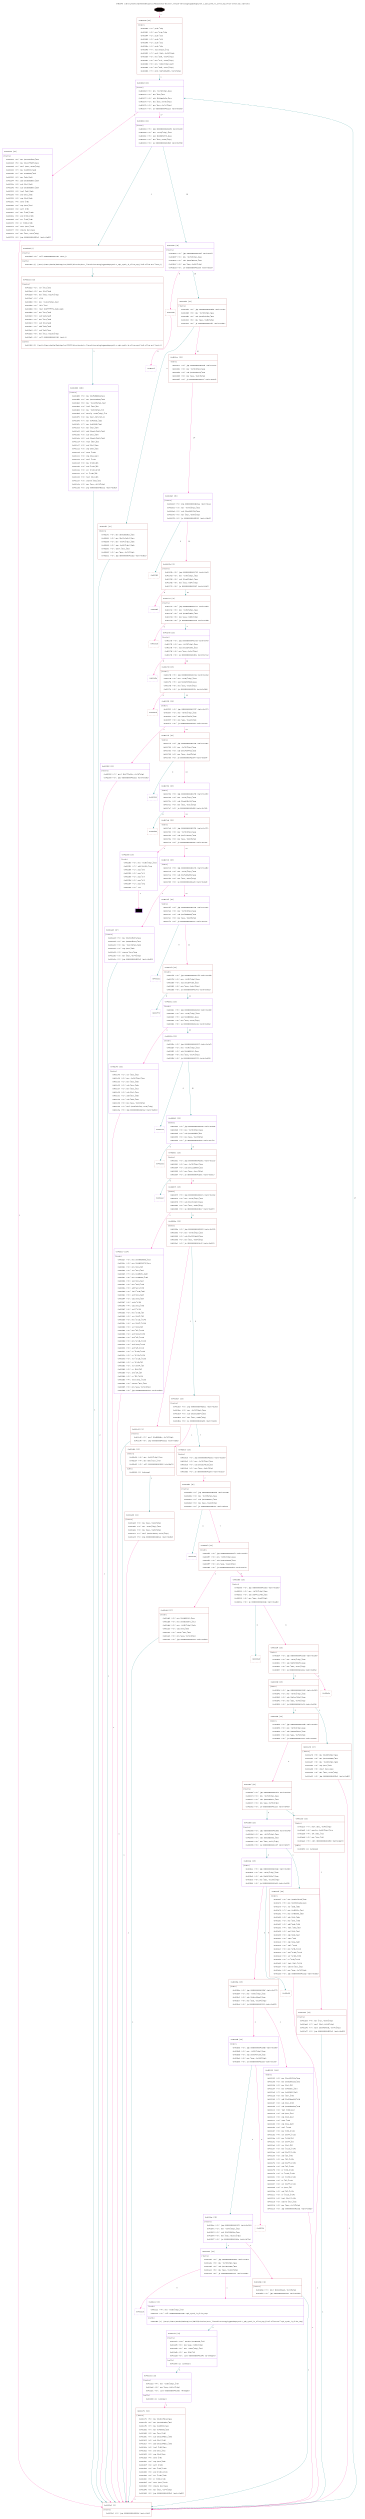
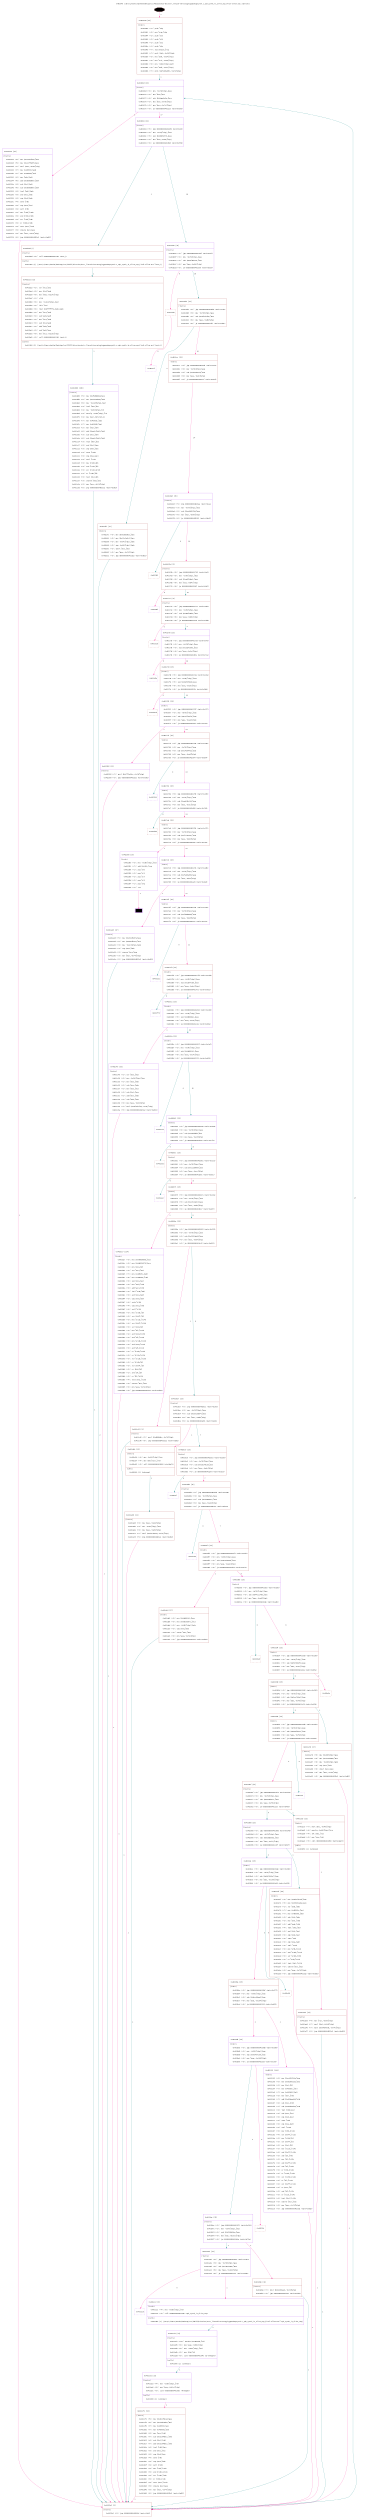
none -> (173, 1496)
none -> (299, 1796)
